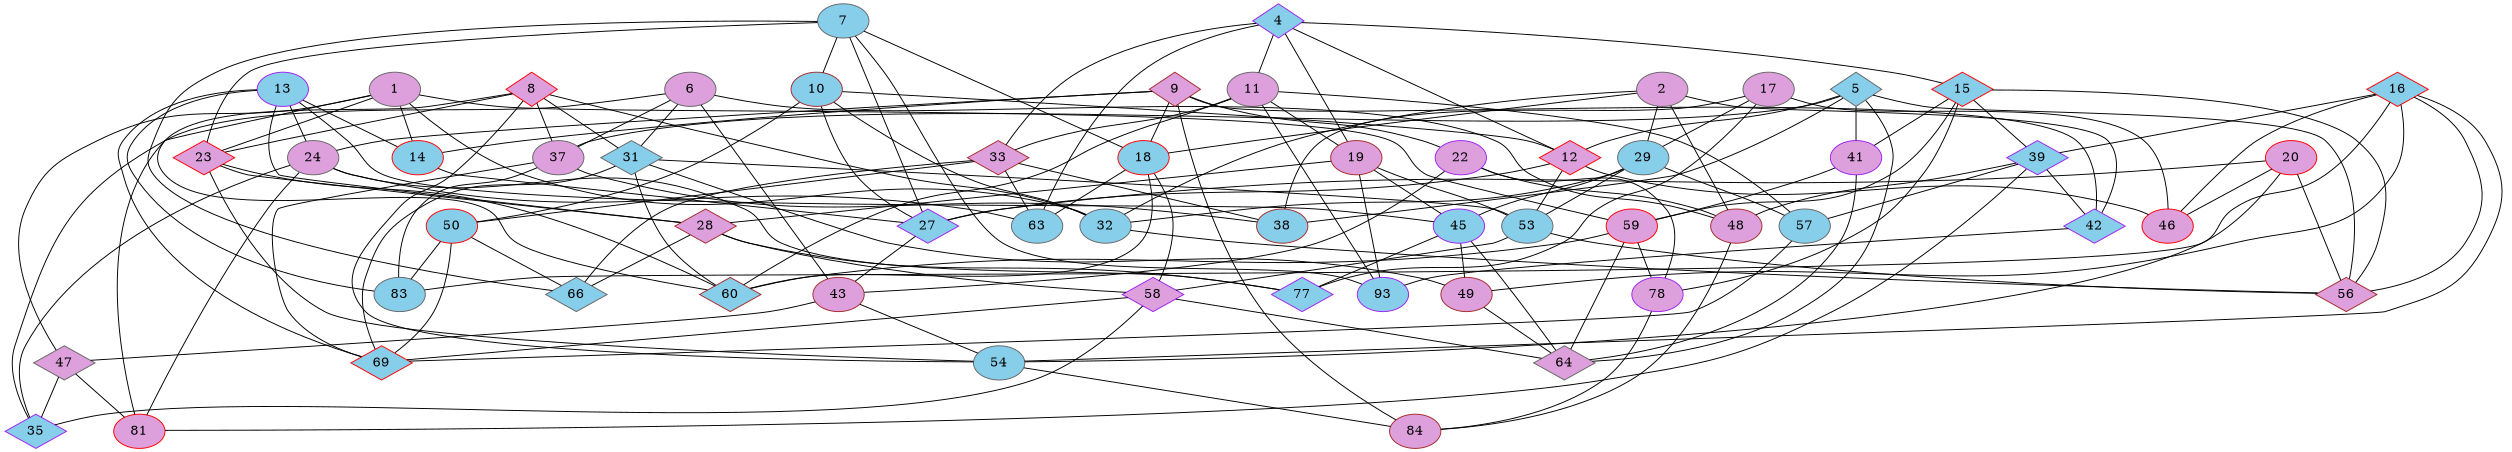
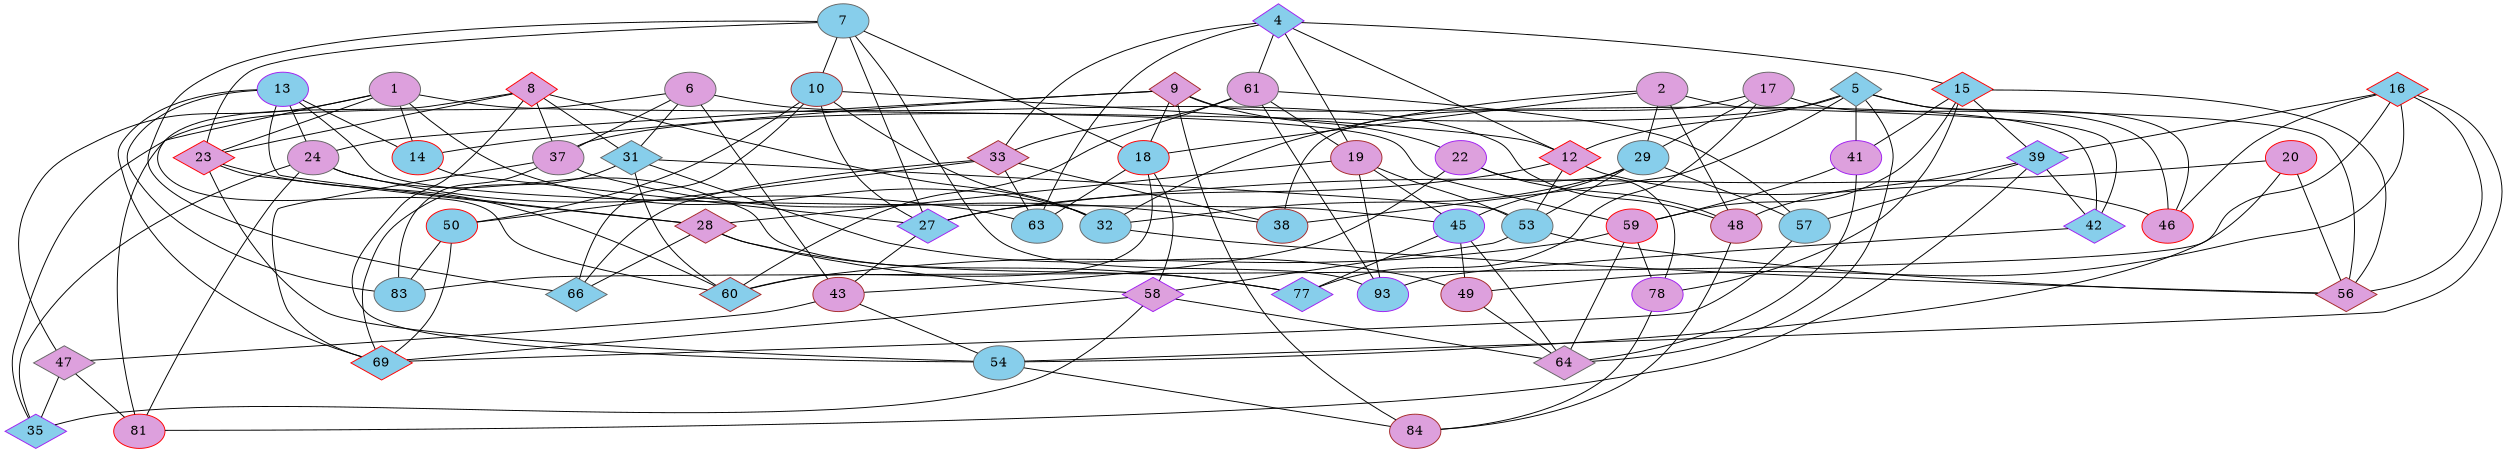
(1253, 89) -> (1253, 89)
(2230, 192) -> (2142, 122)
(516, 261) -> (710, 178)
